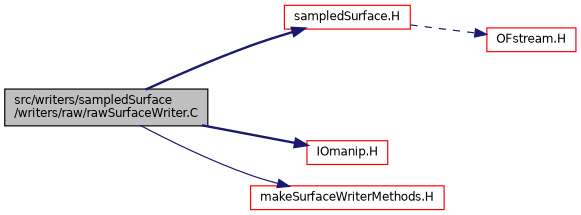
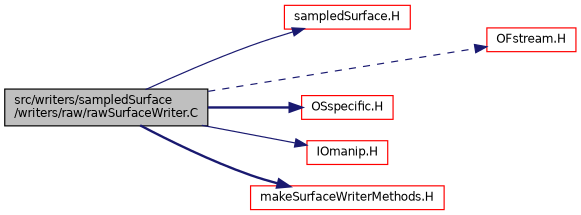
(443, 29) -> (341, 70)
(218, 58) -> (218, 58)
none -> (347, 107)
(248, 134) -> (248, 134)
(208, 158) -> (208, 158)
